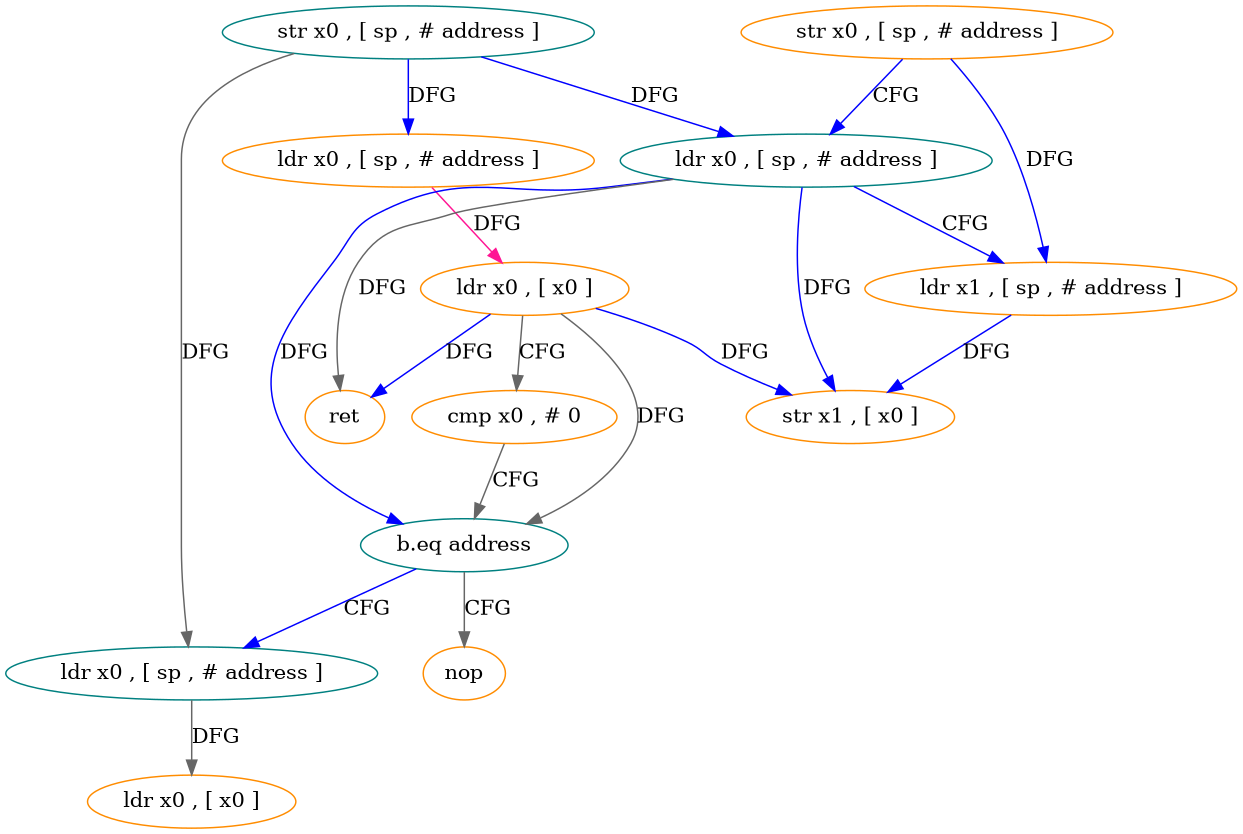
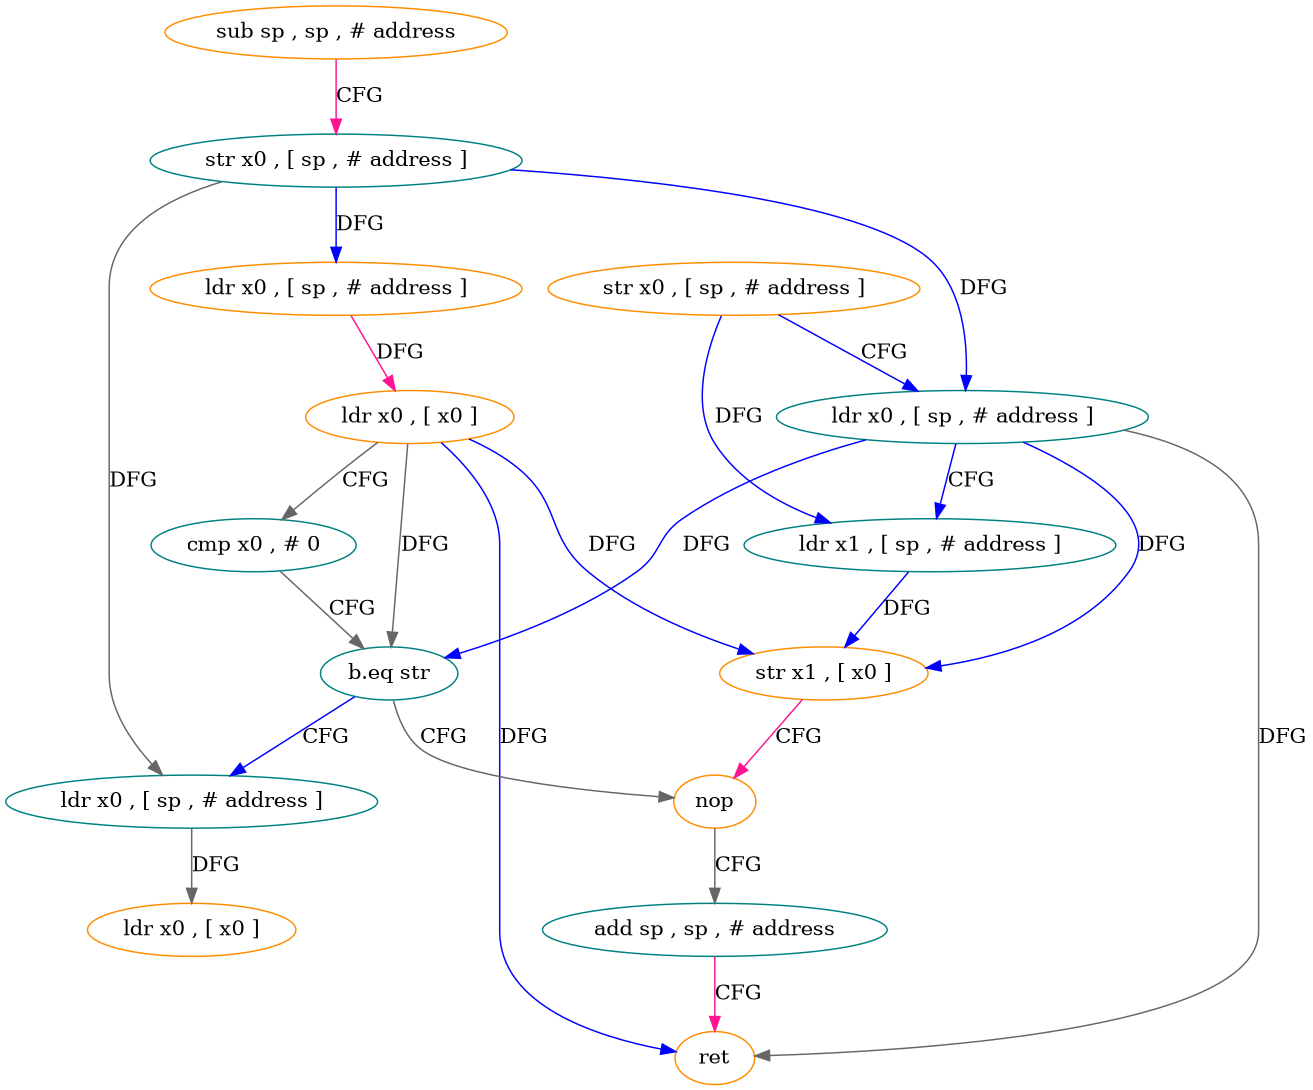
none -> (336, 32)
(1051, 289) -> (930, 545)
(514, 417) -> (254, 545)
(464, 545) -> (389, 673)
none -> (773, 733)
none -> (715, 930)
